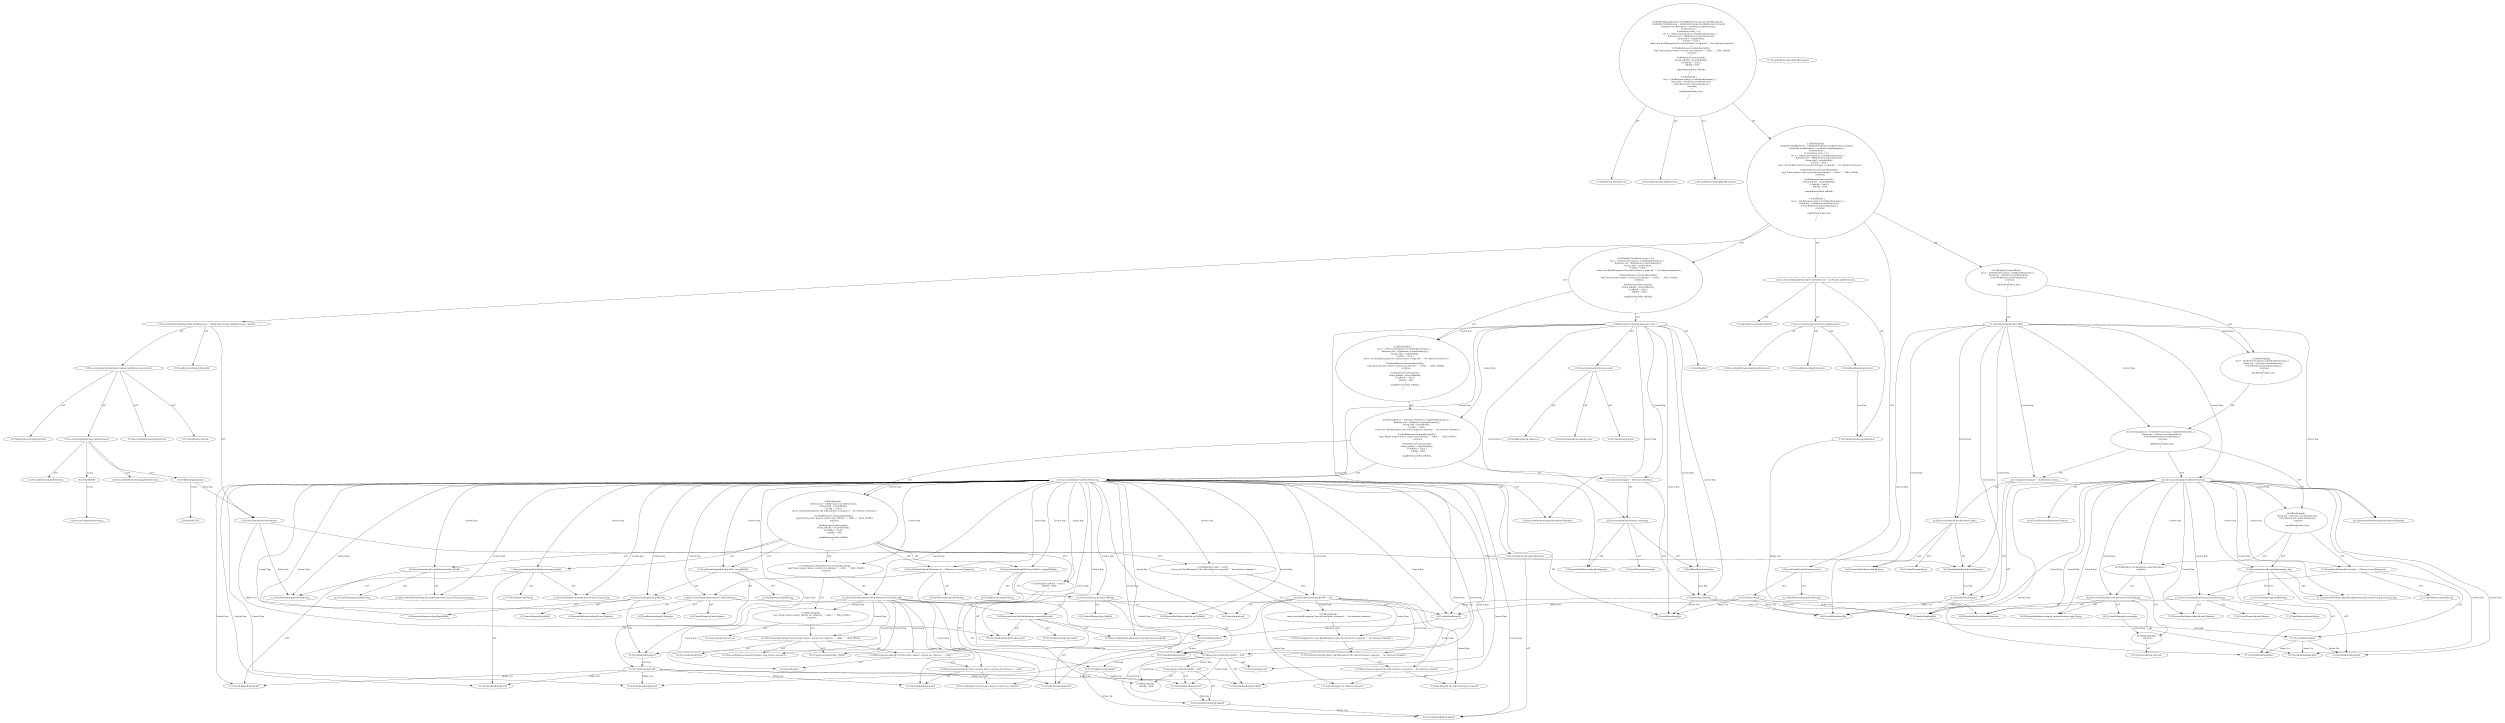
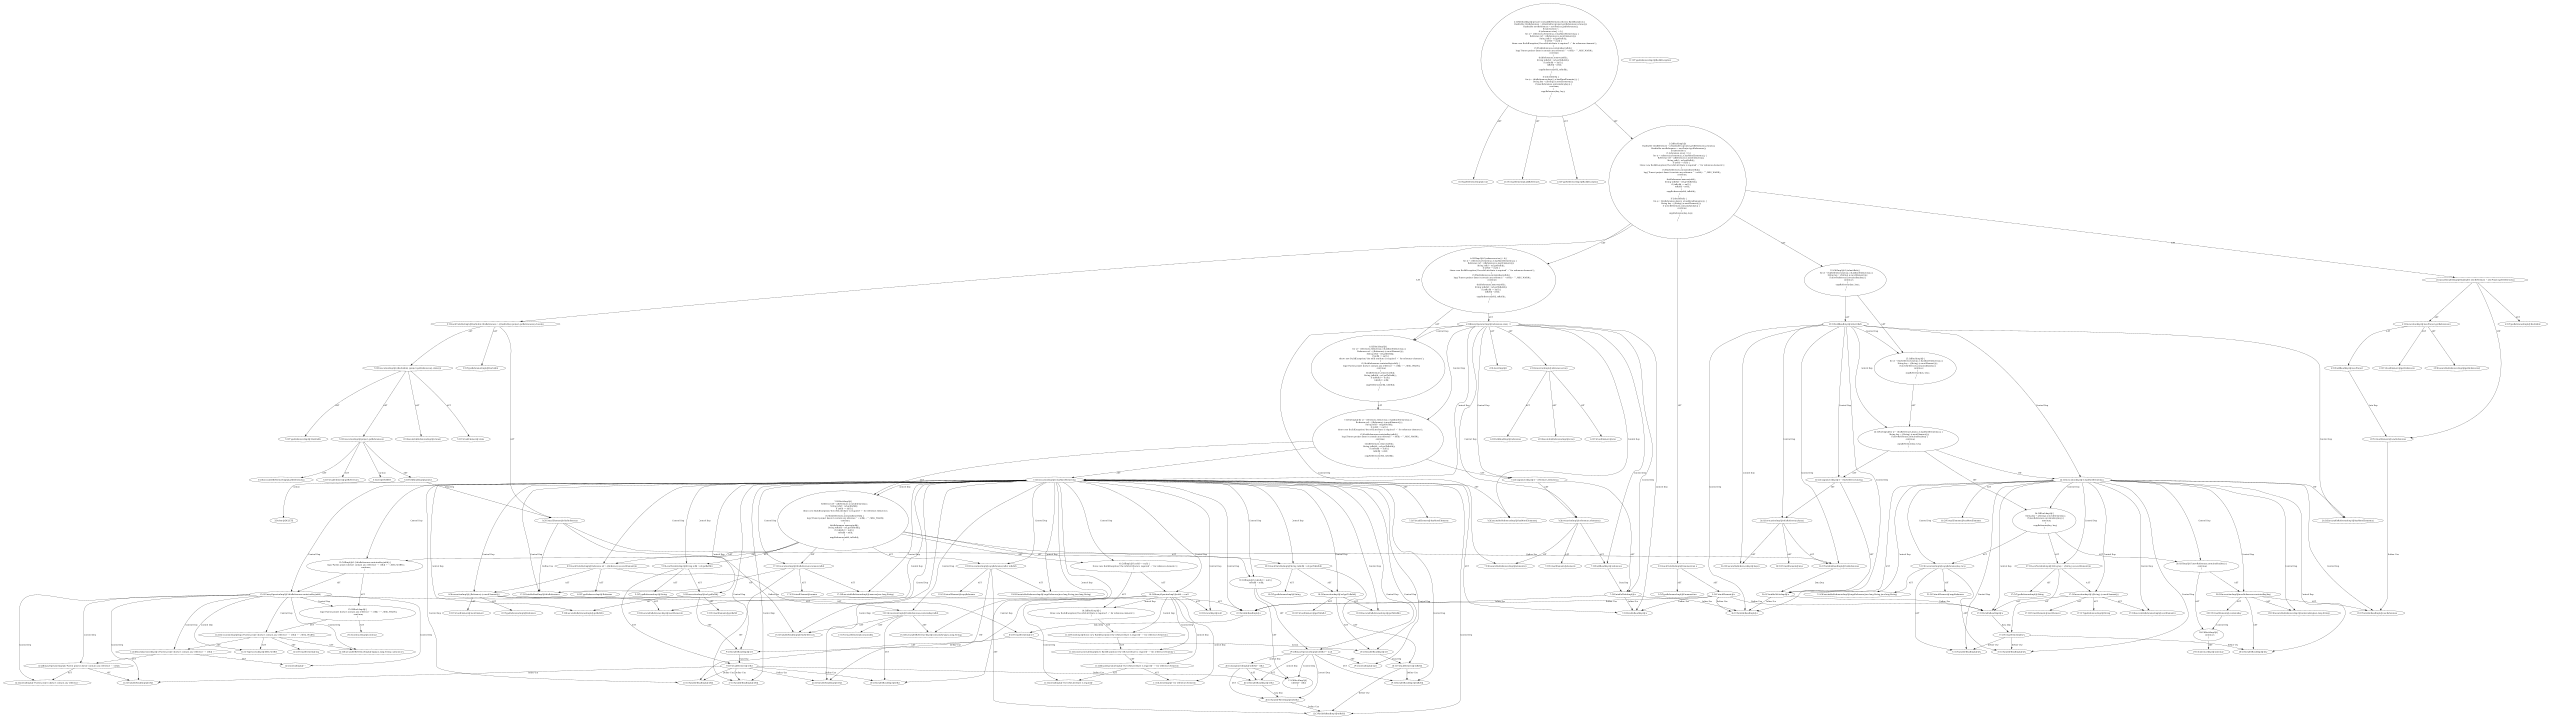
(354, 485) -> (433, 503)
(87, 521) -> none
(1811, 609) -> none
(1526, 665) -> (1083, 708)
